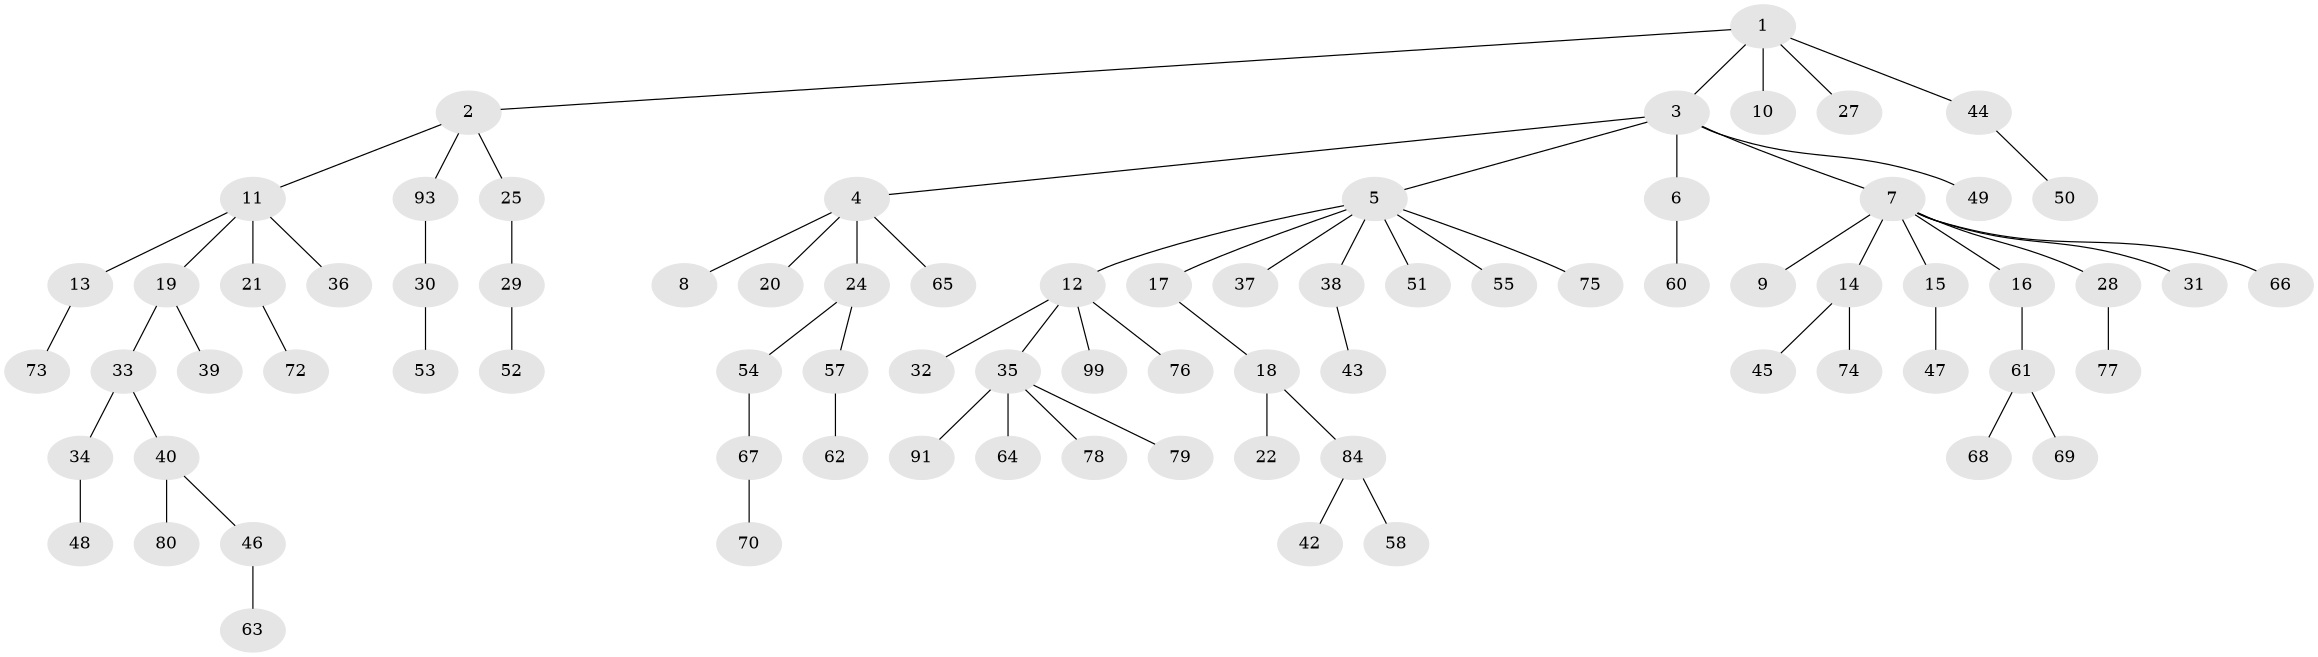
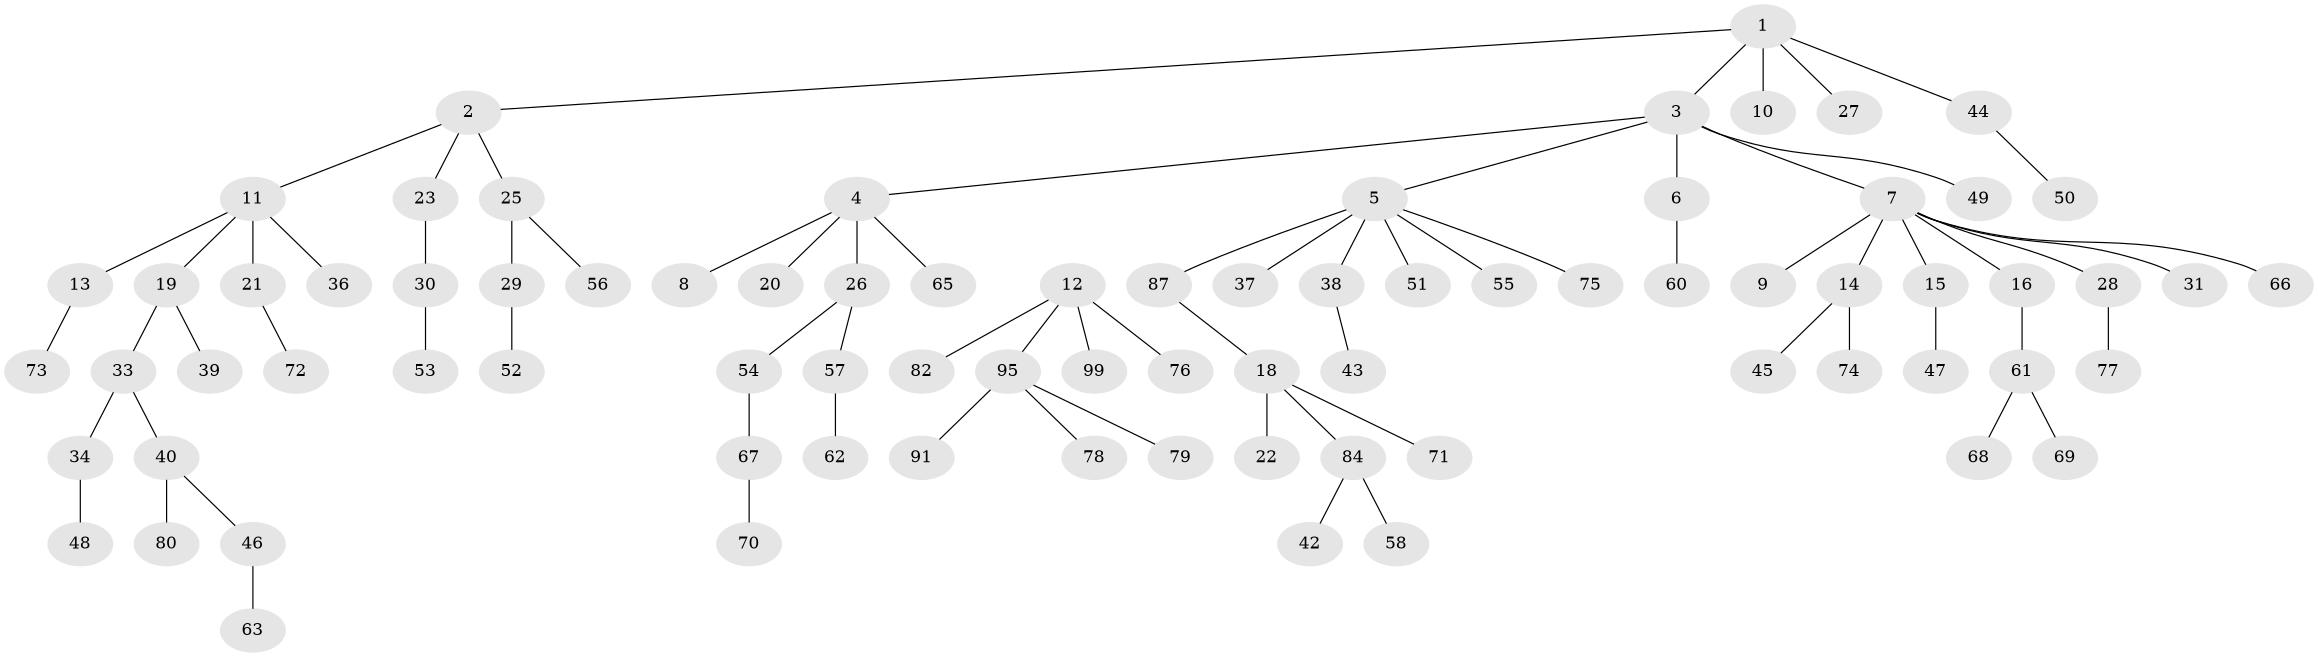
(426, 199) -> (426, 199)
(1219, 233) -> none
none -> (598, 285)
(857, 285) -> (857, 285)
(1159, 285) -> (1159, 285)
(922, 372) -> (922, 372)
(1008, 372) -> (1008, 372)
(1008, 458) -> none
none -> (1440, 458)
